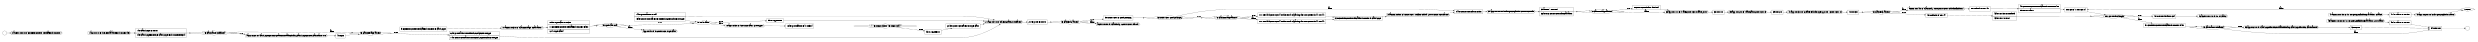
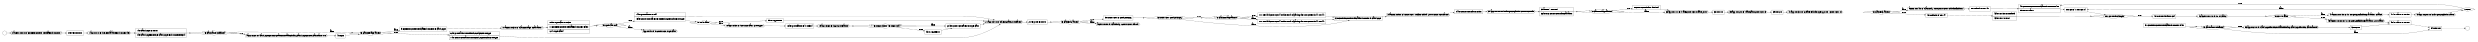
none -> (2263, 4)
(1314, 10) -> (1264, 26)
(1853, 12) -> none
none -> (2281, 16)
(2136, 20) -> none
(659, 25) -> (625, 23)
none -> (834, 26)
none -> (931, 26)
(2395, 28) -> (2375, 25)
none -> (391, 32)
none -> (75, 33)
